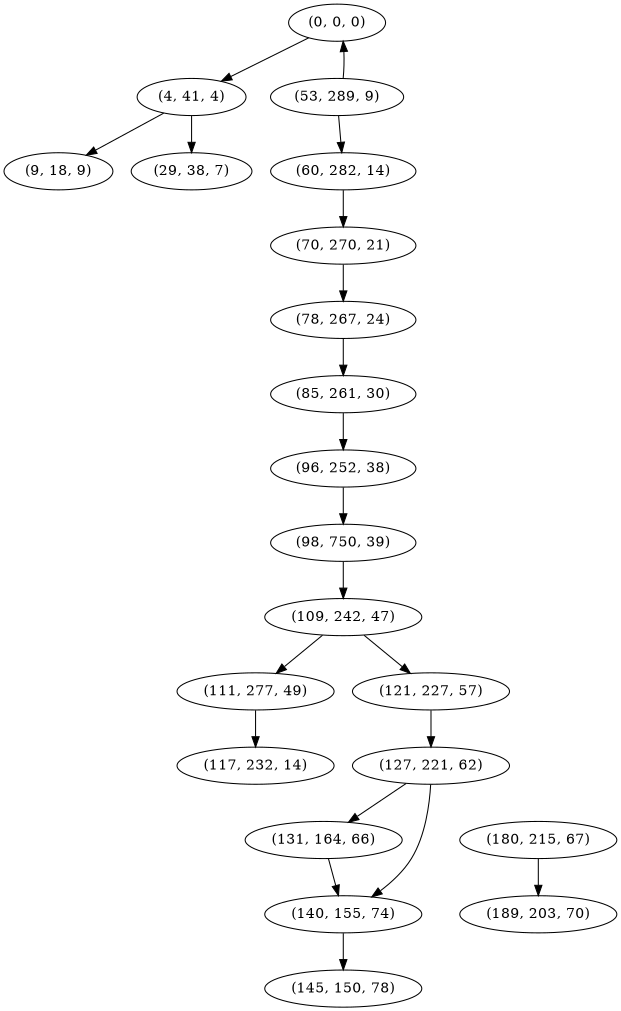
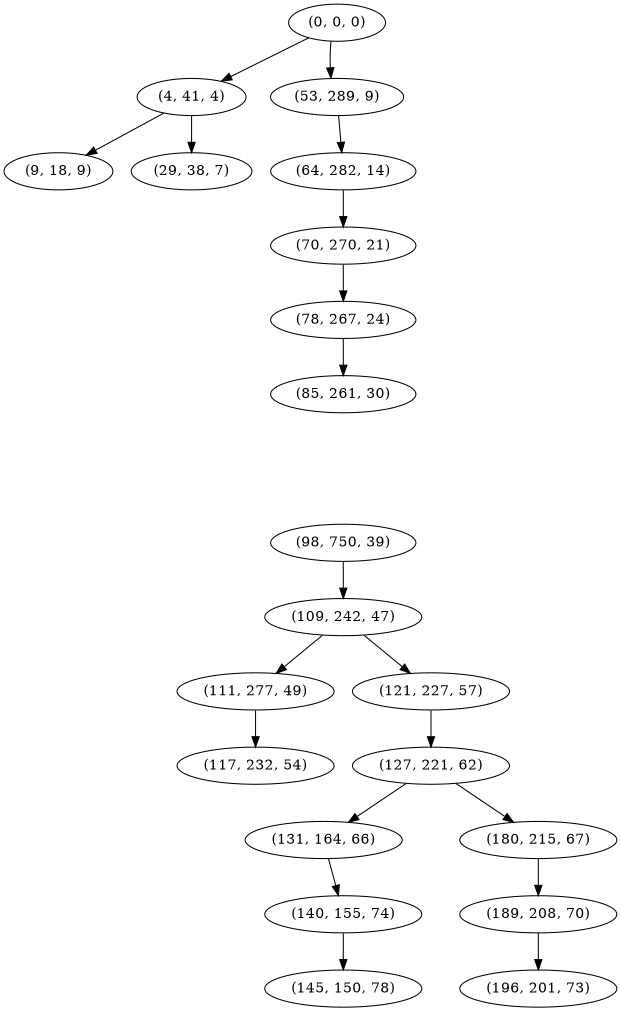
(344, 65) -> (330, 54)
(343, 171) -> (343, 171)
(343, 469) -> none
(256, 766) -> (256, 766)
(419, 844) -> (480, 800)
(538, 914) -> (538, 914)
none -> (538, 989)
